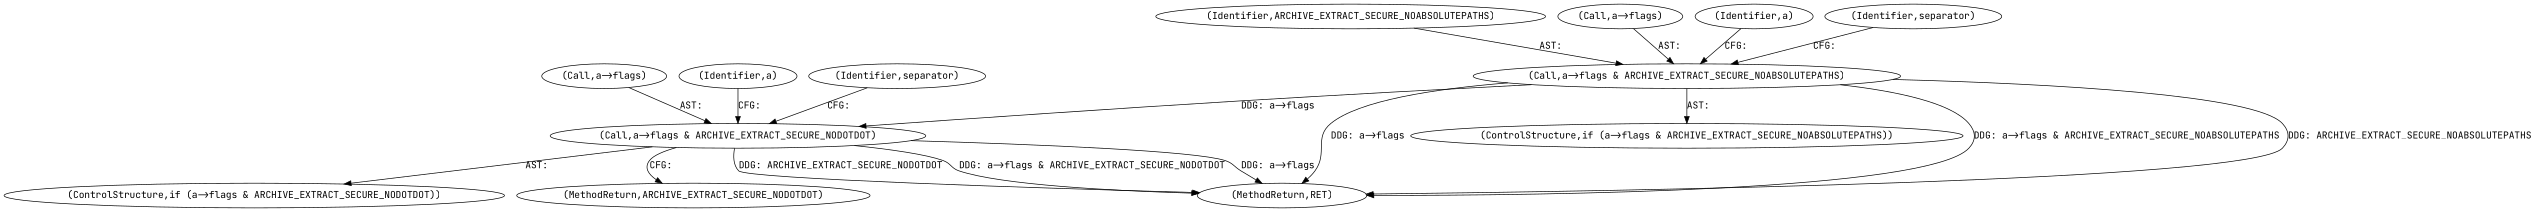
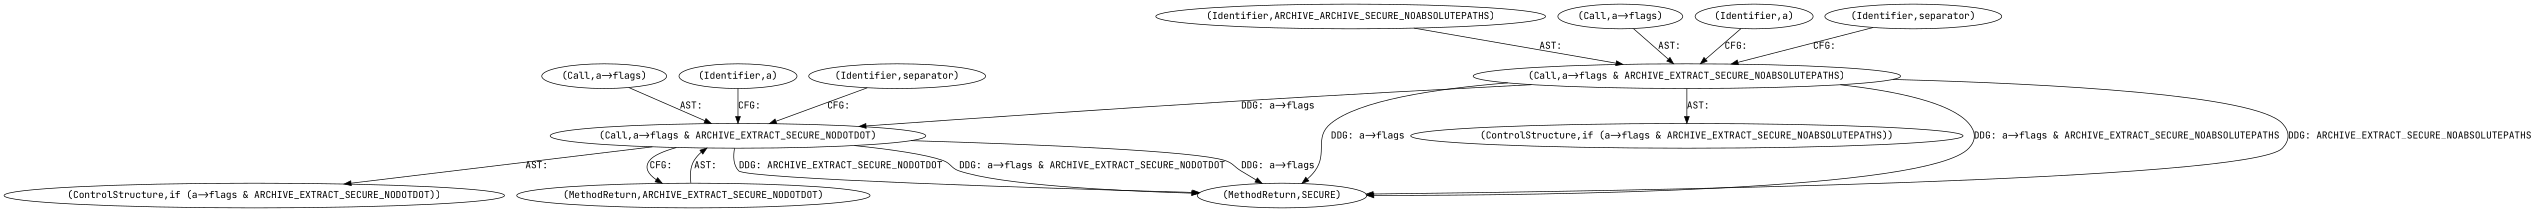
(1351, 16) -> (1351, 16)
none -> (692, 166)
(1282, 196) -> (1282, 196)
